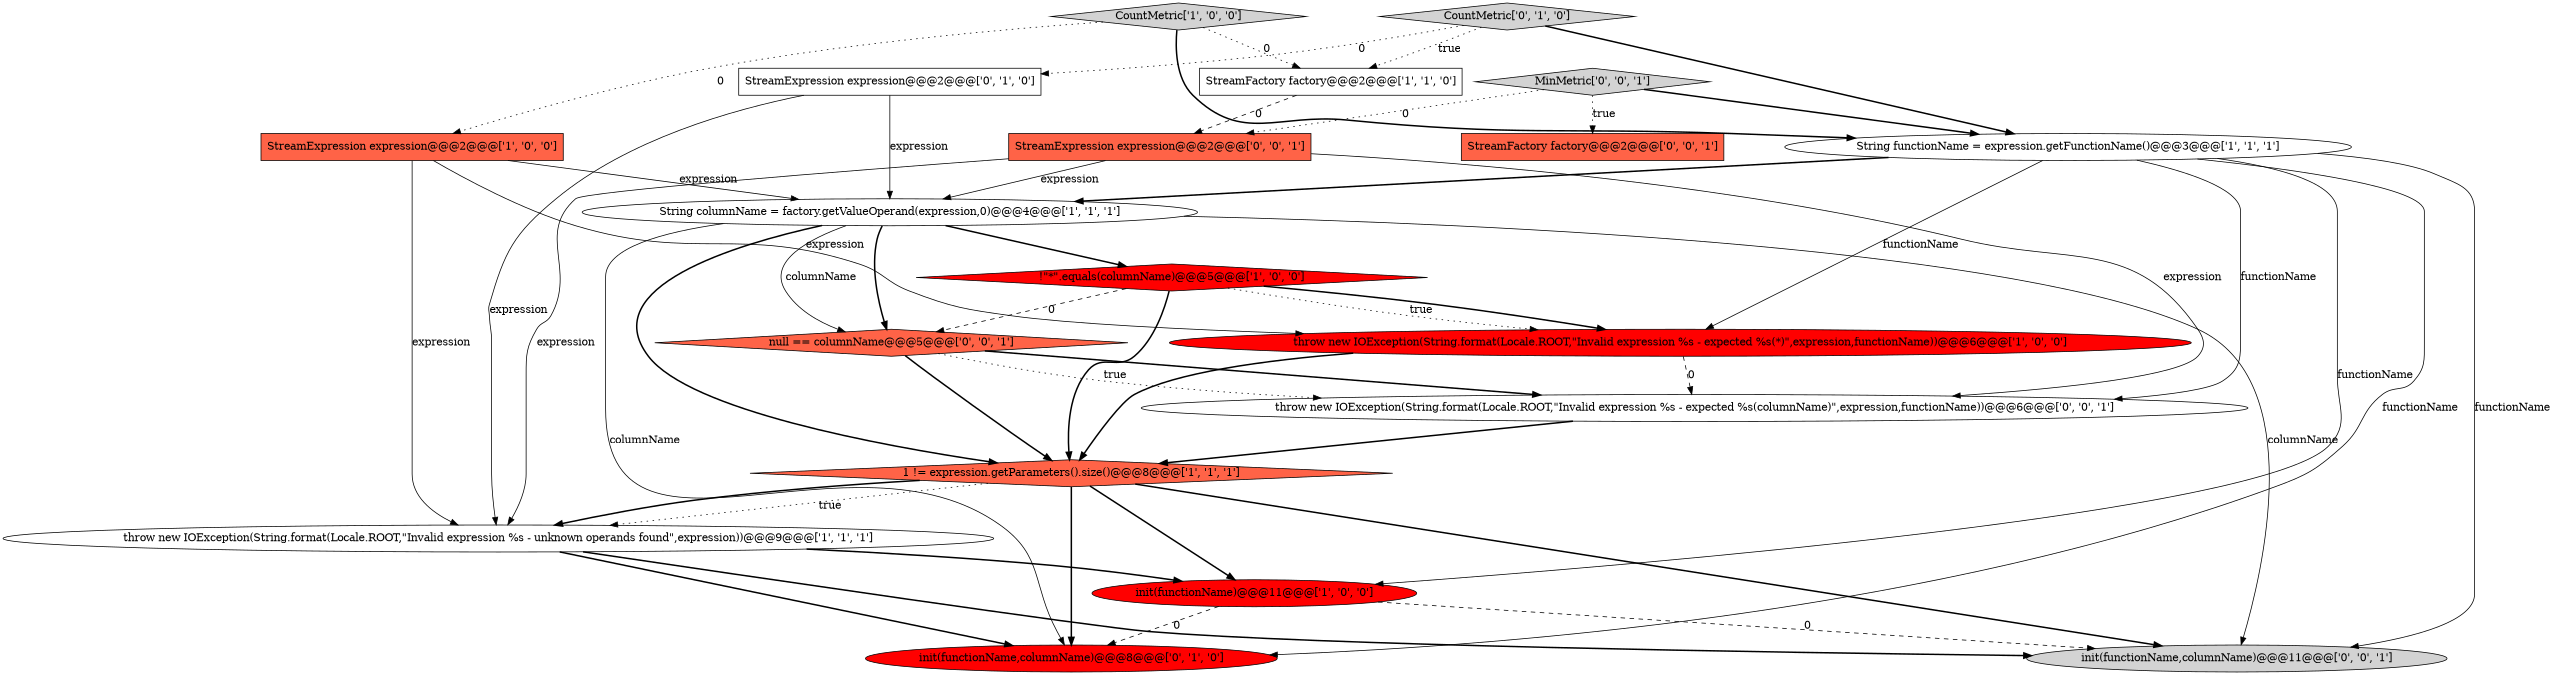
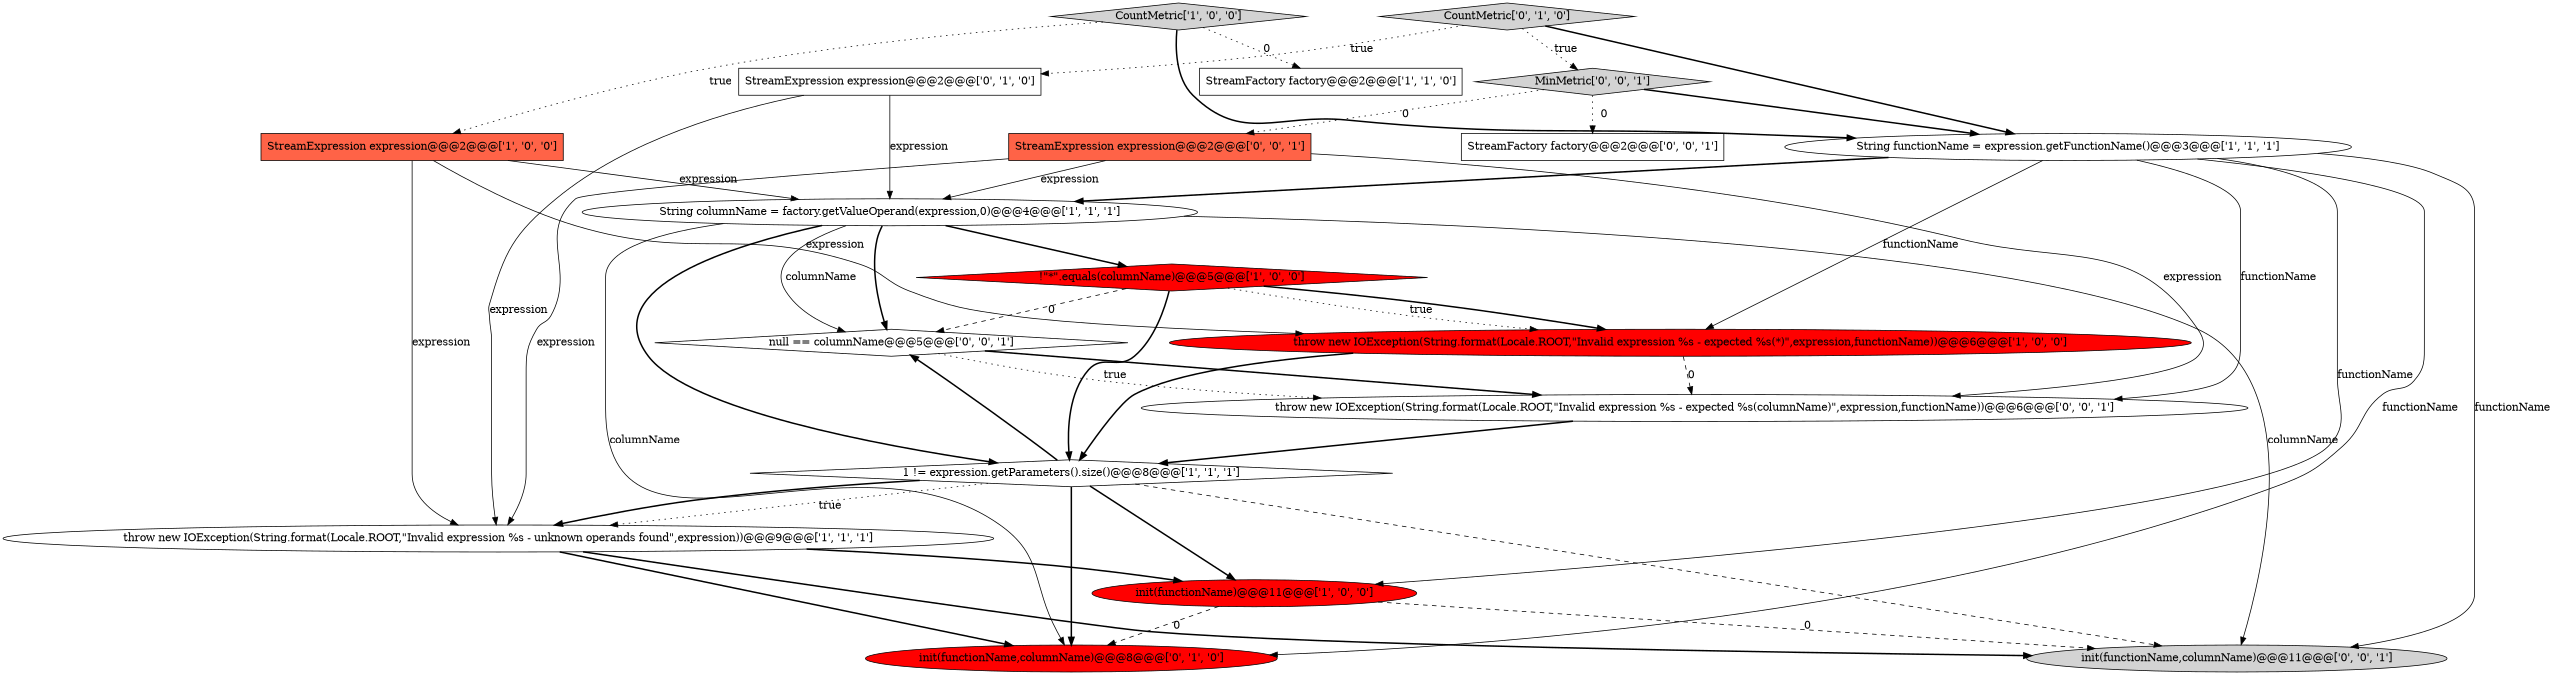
(1429, 47) -> (1547, 47)
(1362, 49) -> (1362, 49)
(721, 82) -> (721, 82)
(1249, 113) -> none
(1604, 114) -> (1604, 114)
(1593, 147) -> (1593, 147)
(891, 343) -> (891, 343)
(975, 407) -> (988, 409)
(1071, 473) -> (1071, 473)
(1670, 568) -> (1670, 568)
